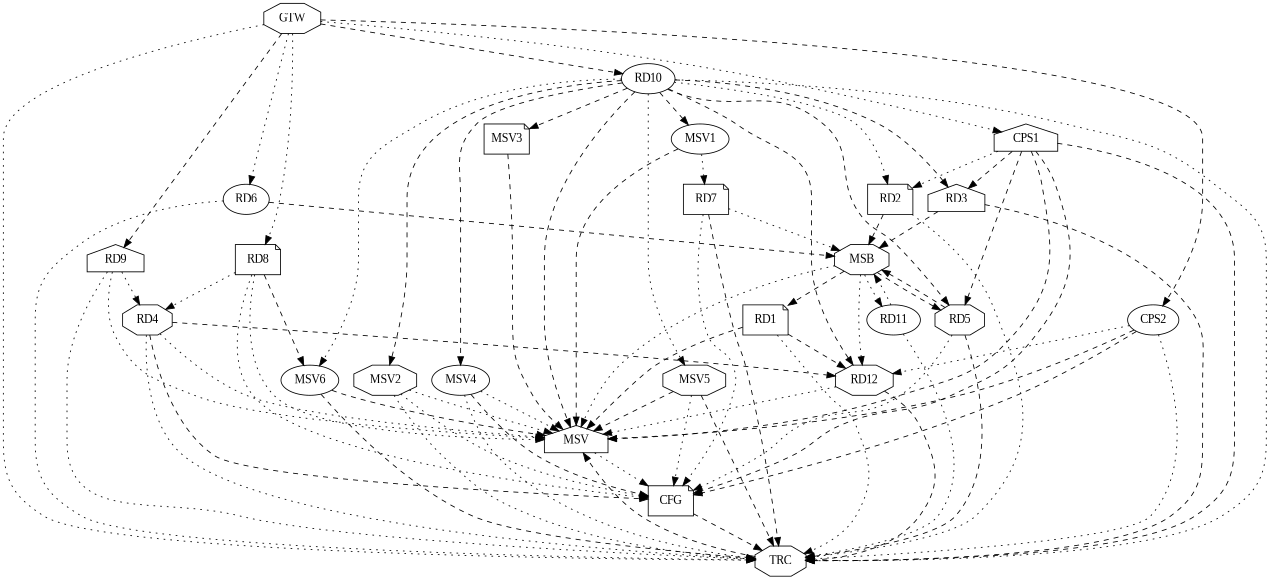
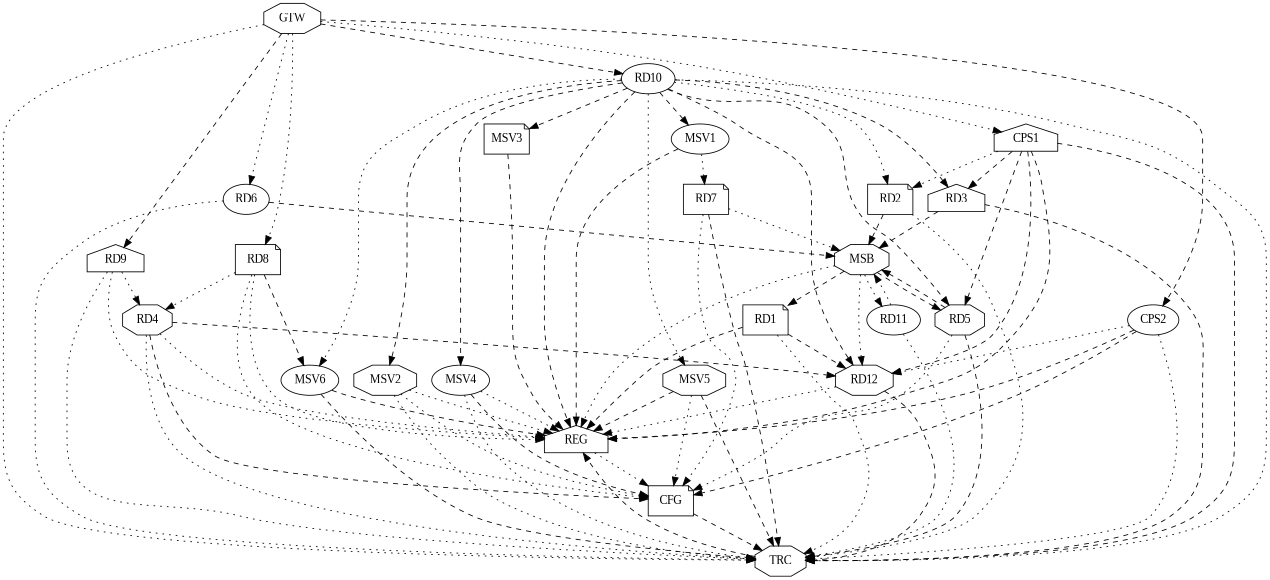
(967, 388) -> (1015, 295)
(576, 441) -> (576, 441)
